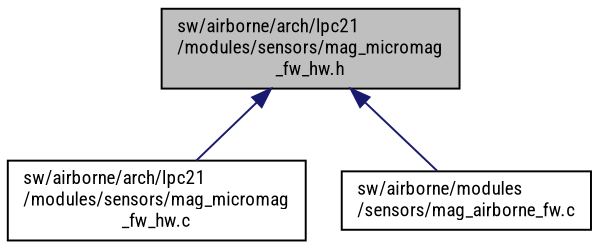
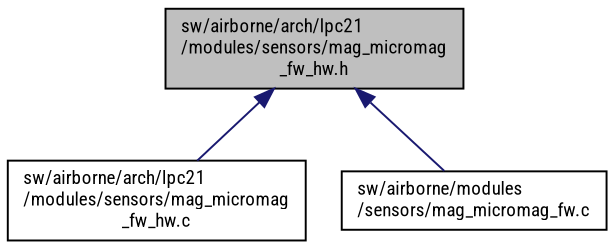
(466, 201) -> (474, 201)
